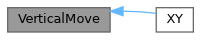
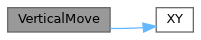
(140, 12) -> (127, 28)
